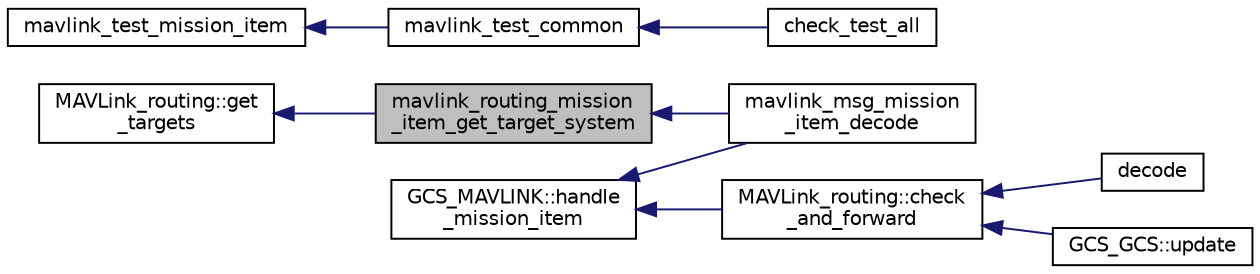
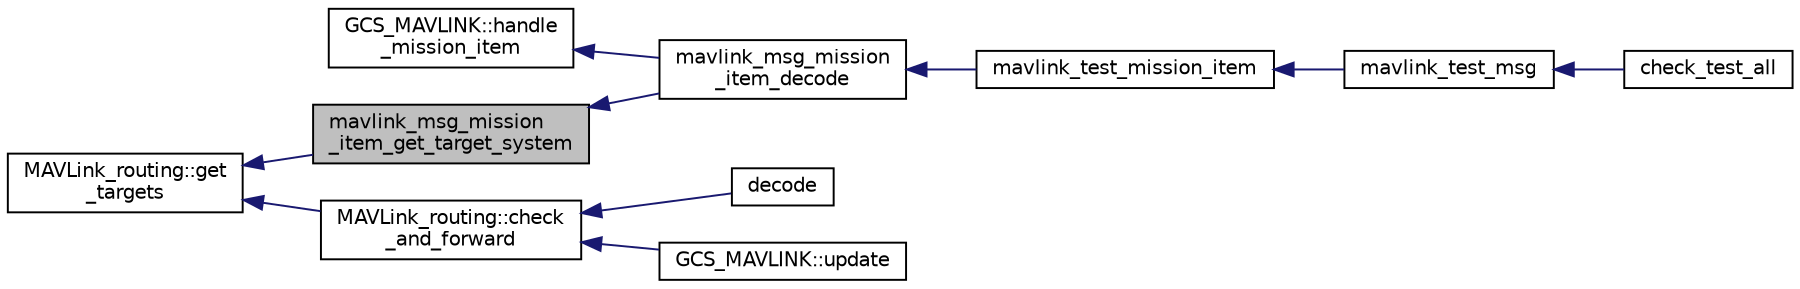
(514, 27) -> (1449, 69)
none -> (952, 69)
(514, 114) -> (451, 134)
(689, 209) -> (292, 207)
(1153, 247) -> (783, 261)
